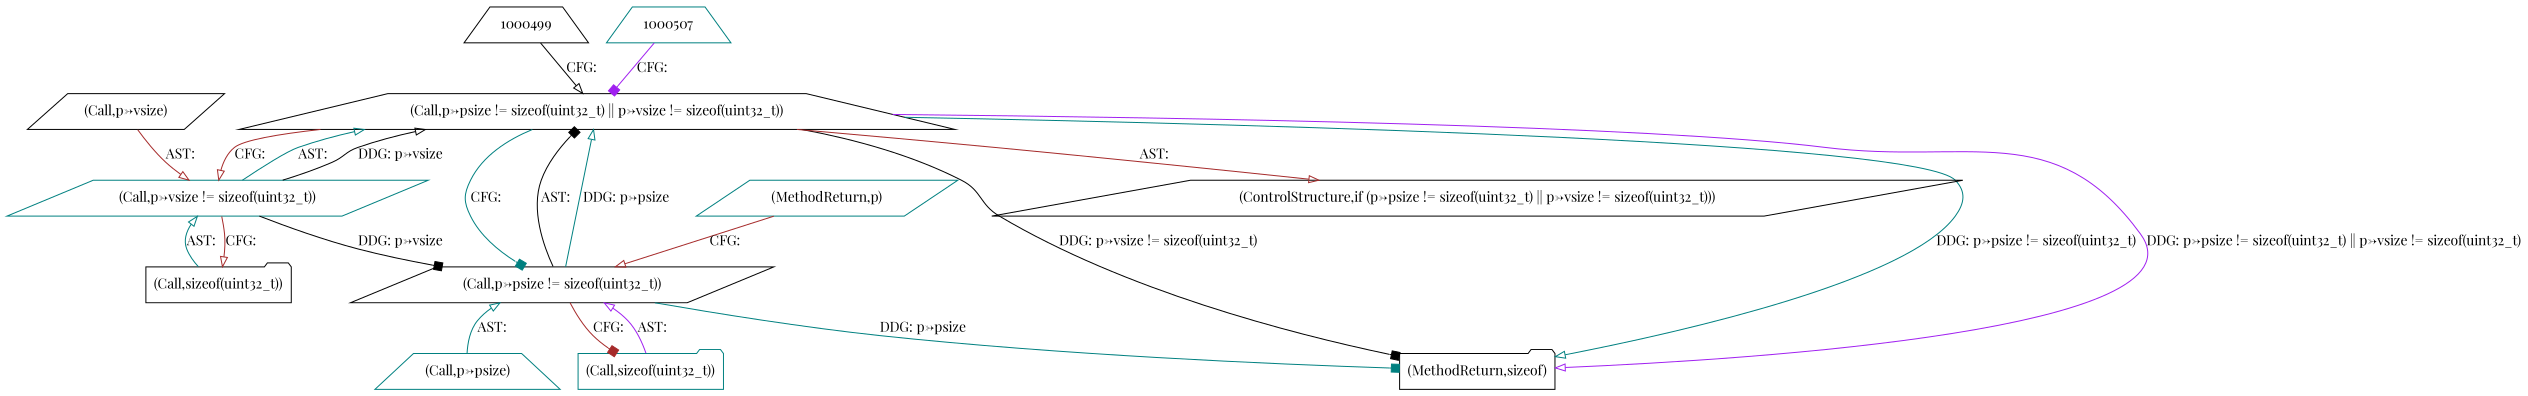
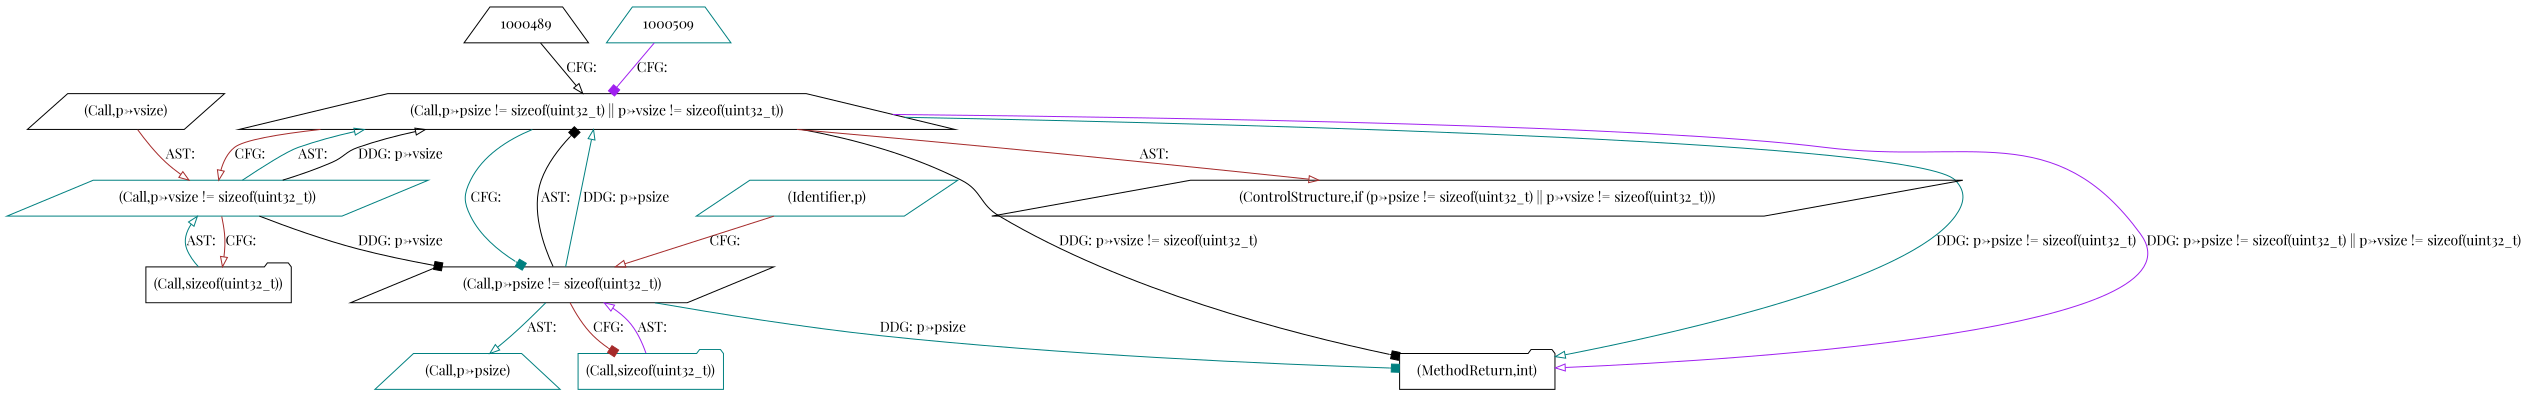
(526, 25) -> (526, 25)
(669, 25) -> (669, 25)
(827, 198) -> (827, 198)
(473, 328) -> (522, 326)
(1477, 371) -> (1477, 371)
